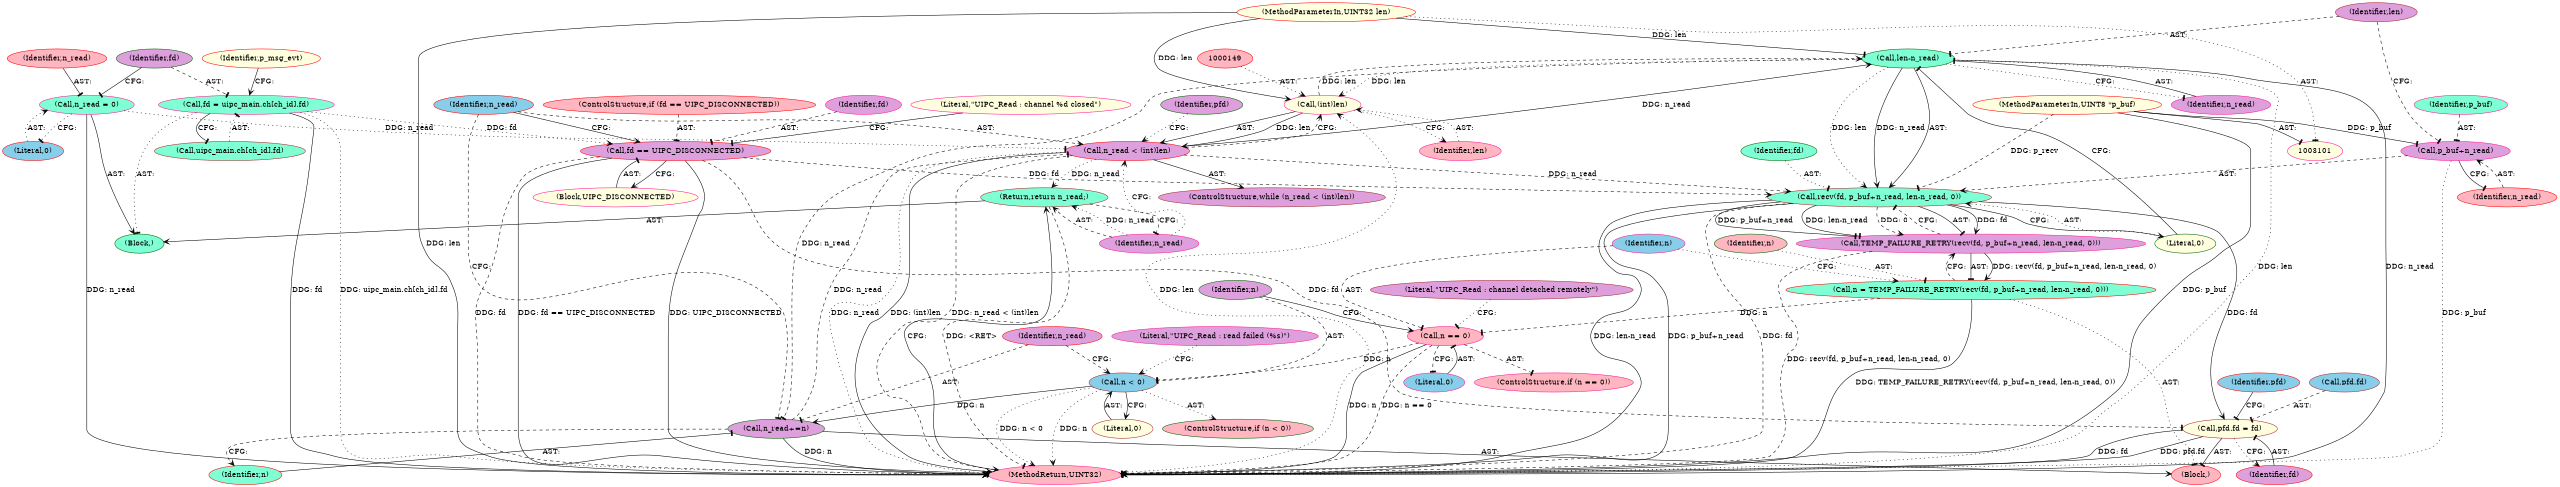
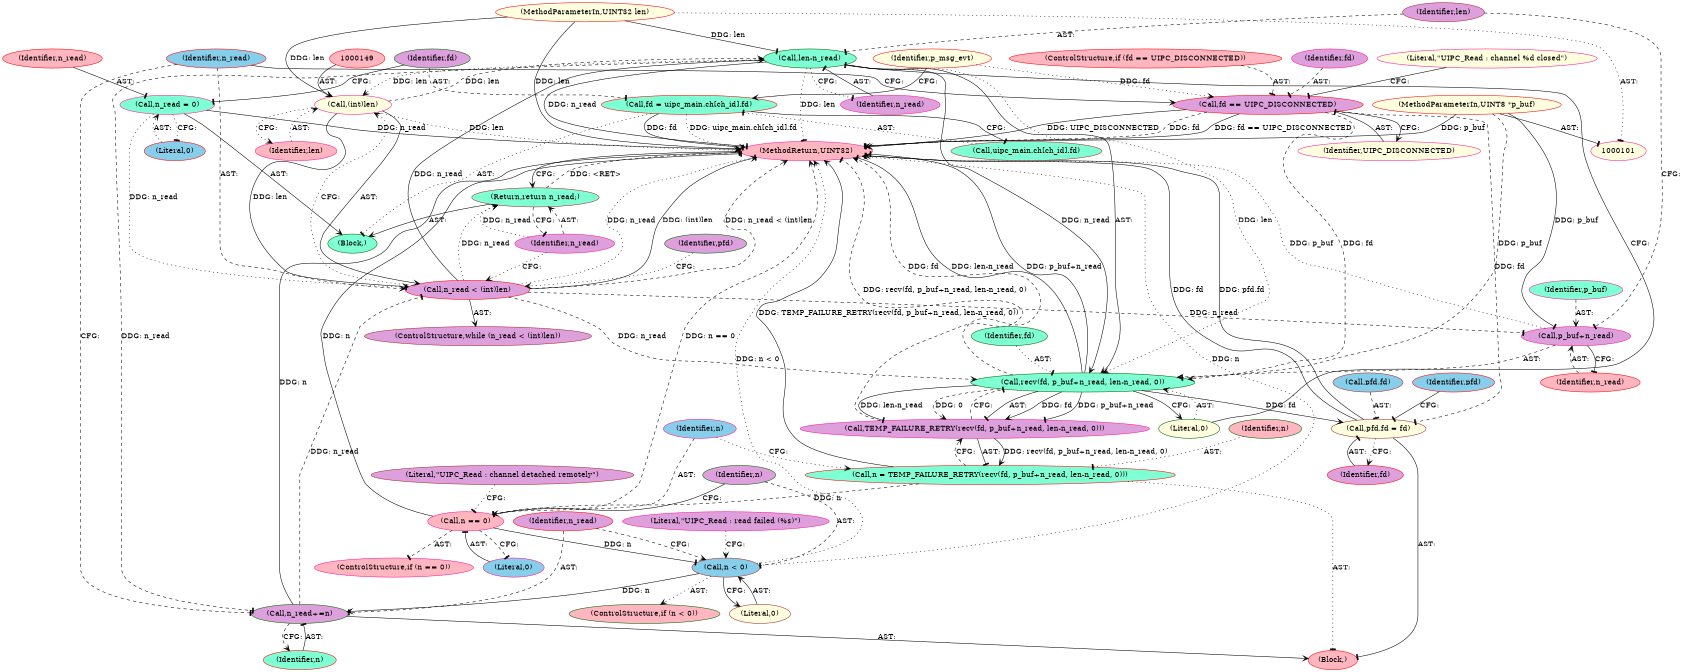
(1266, 78) -> (322, 74)
(246, 105) -> (689, 105)
(2458, 127) -> (1576, 310)
(457, 128) -> (1057, 76)
(1256, 142) -> (311, 218)
(2035, 151) -> (1520, 244)
(2315, 151) -> (1618, 151)
(616, 197) -> (1389, 151)
(1879, 197) -> (1083, 382)
none -> (1000, 308)
(1222, 316) -> (519, 138)
(1290, 368) -> (594, 546)
